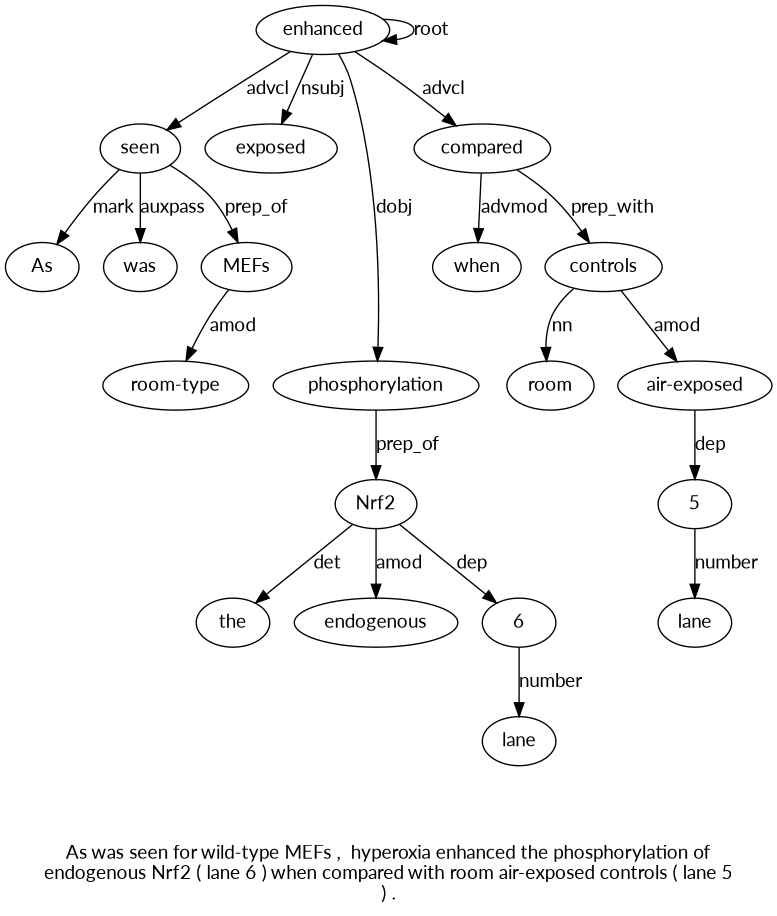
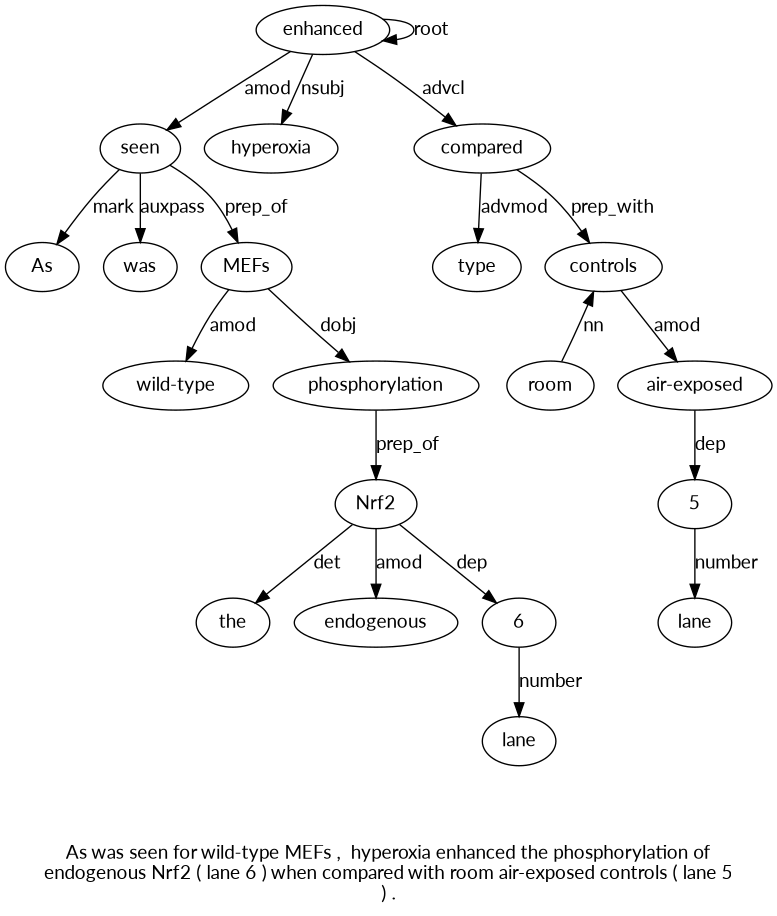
(268, 89) -> (268, 89)
(271, 149) -> (271, 149)
(373, 198) -> (303, 321)
(477, 267) -> (477, 267)
(553, 315) -> (575, 333)
(176, 386) -> (176, 386)
